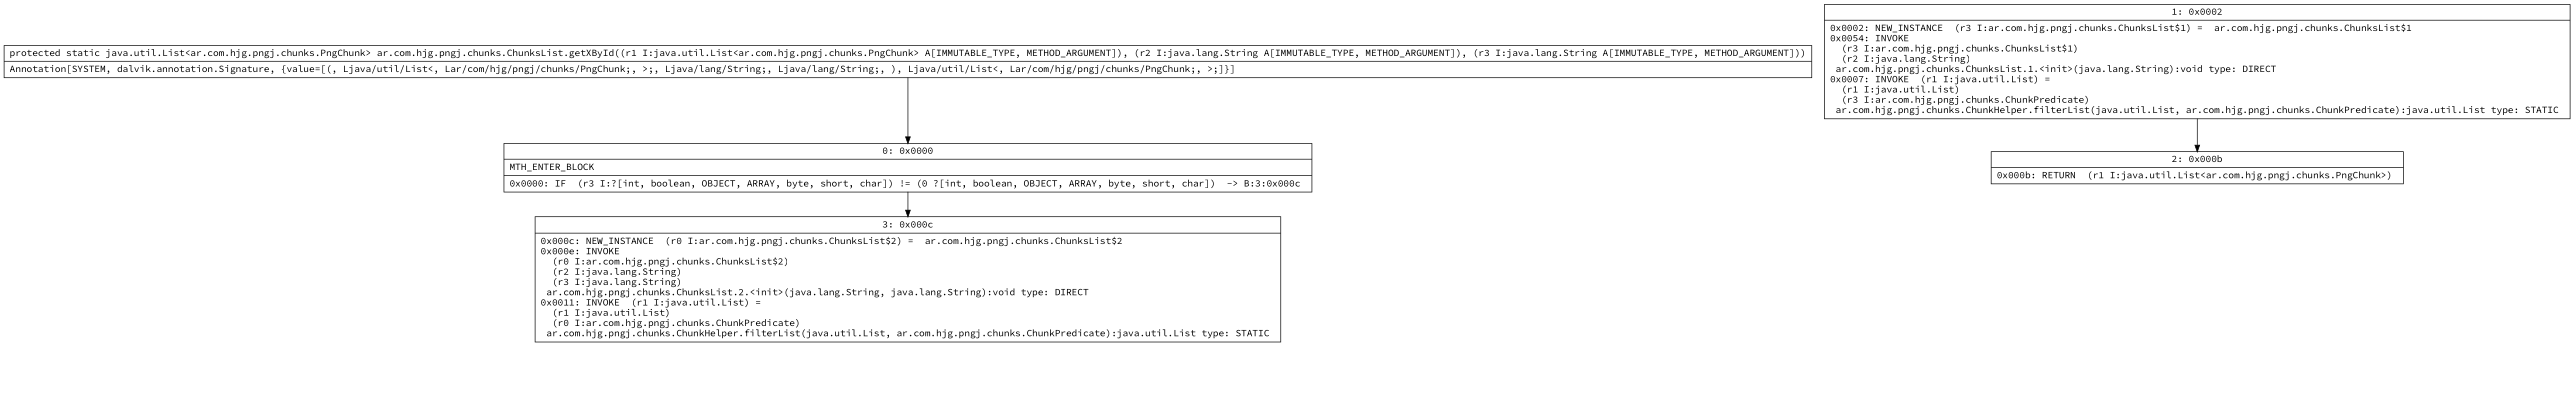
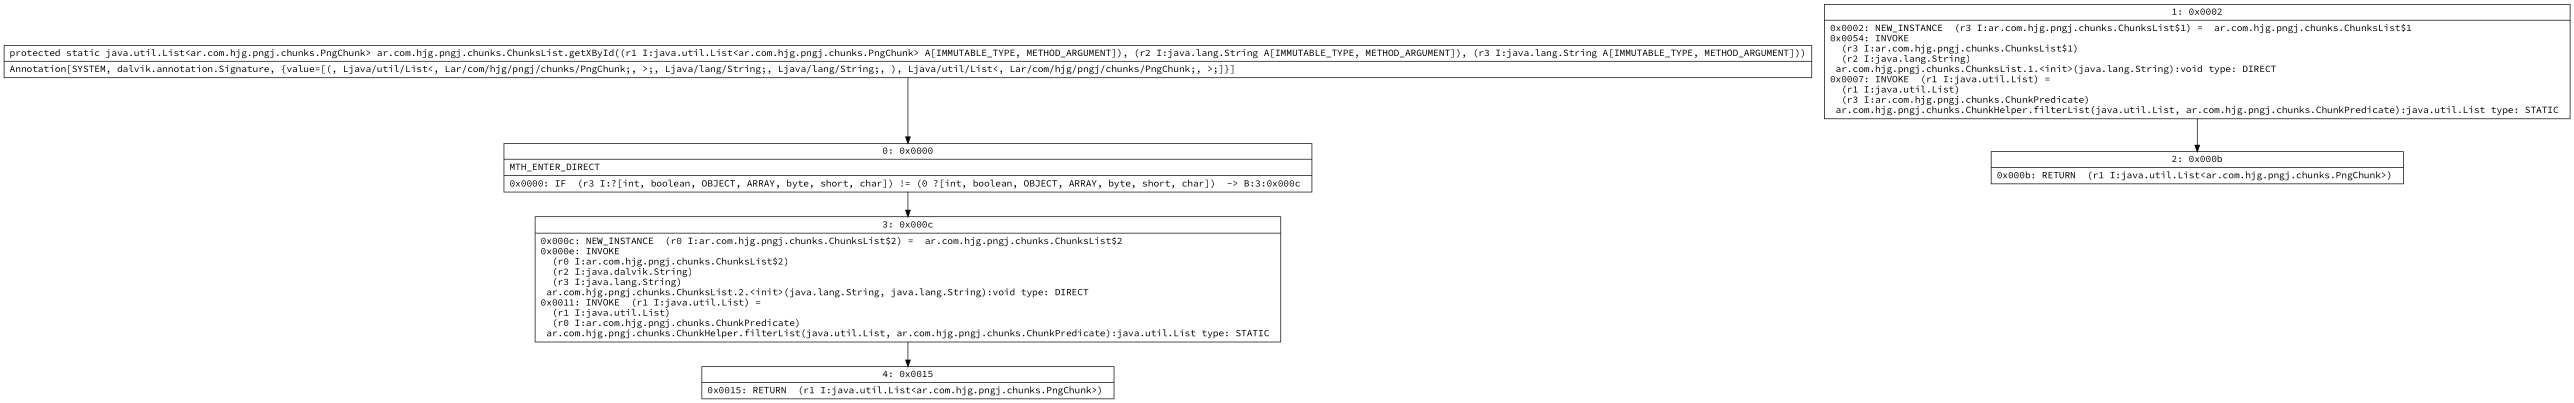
(552, 167) -> (555, 167)
(611, 272) -> (617, 272)
none -> (908, 383)
